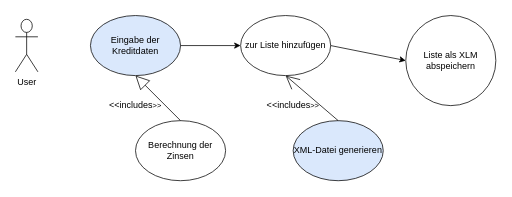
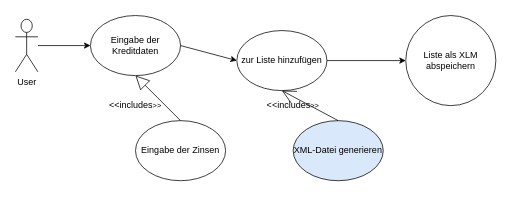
none -> (61, 45)
(135, 45) -> (135, 45)
(285, 45) -> (282, 60)
(180, 150) -> (180, 150)
